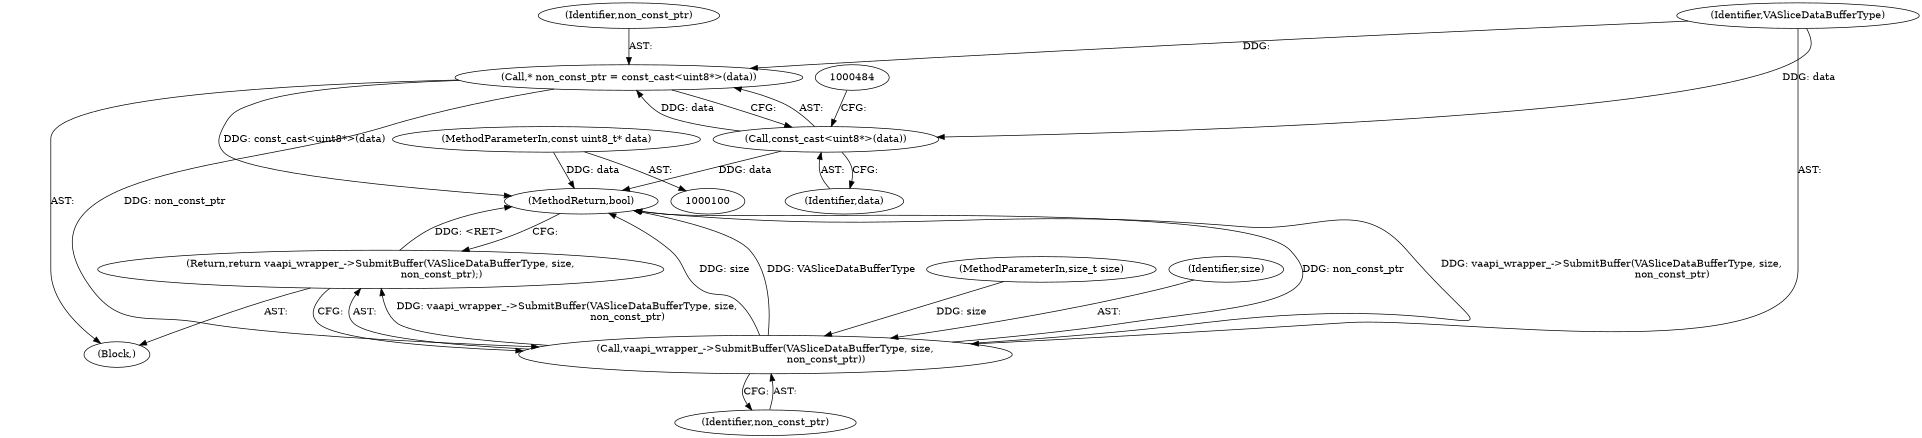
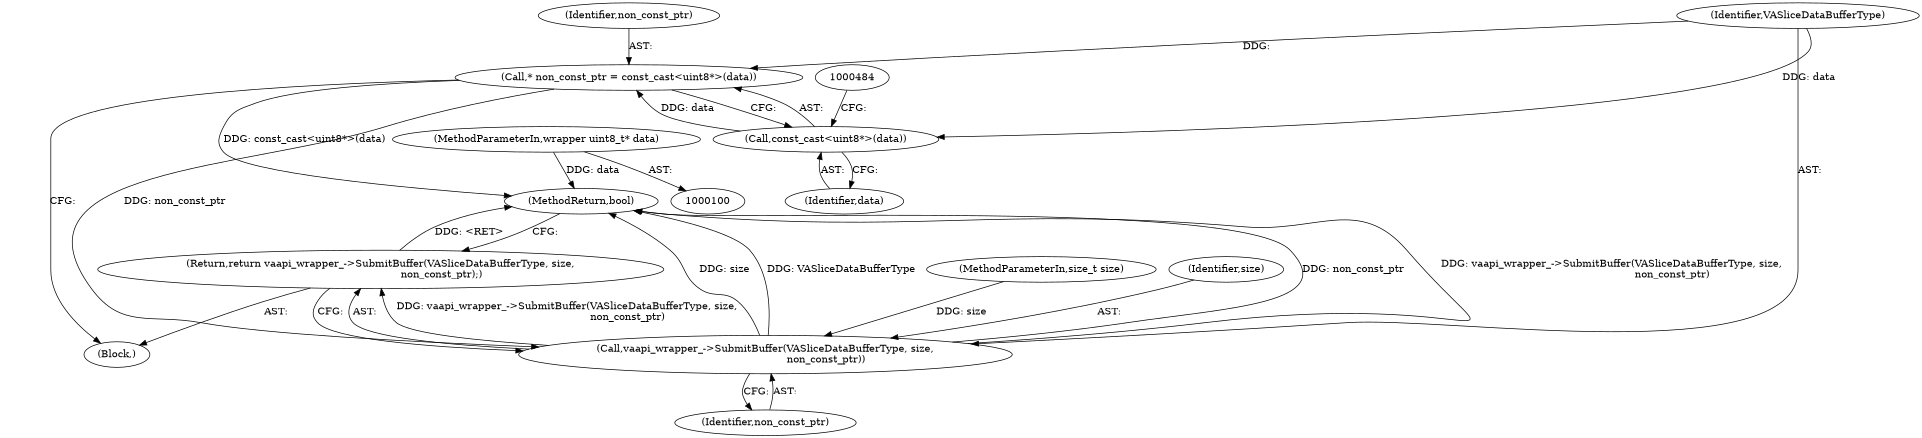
(546, 139) -> (546, 139)
(705, 170) -> none
(64, 201) -> (64, 201)
